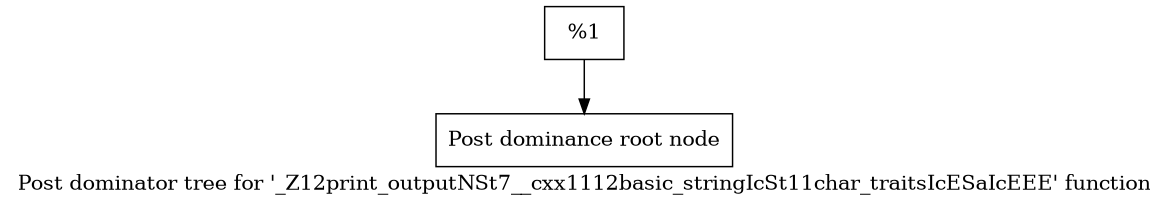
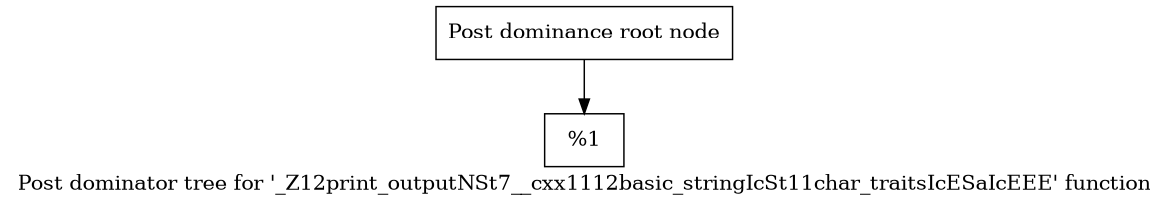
(584, 79) -> (584, 79)
